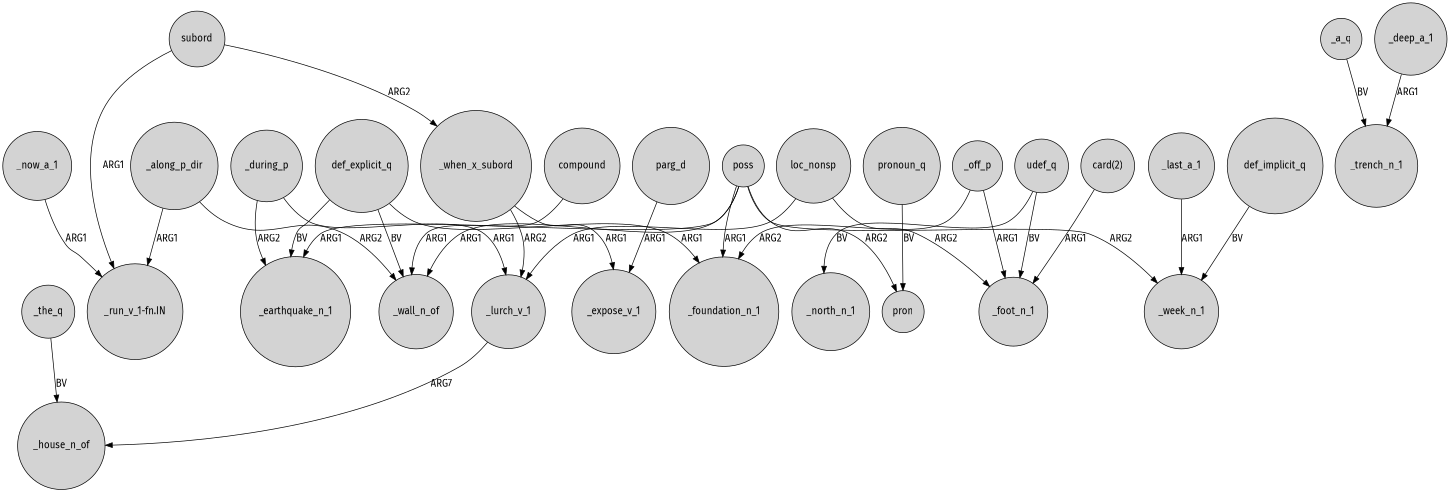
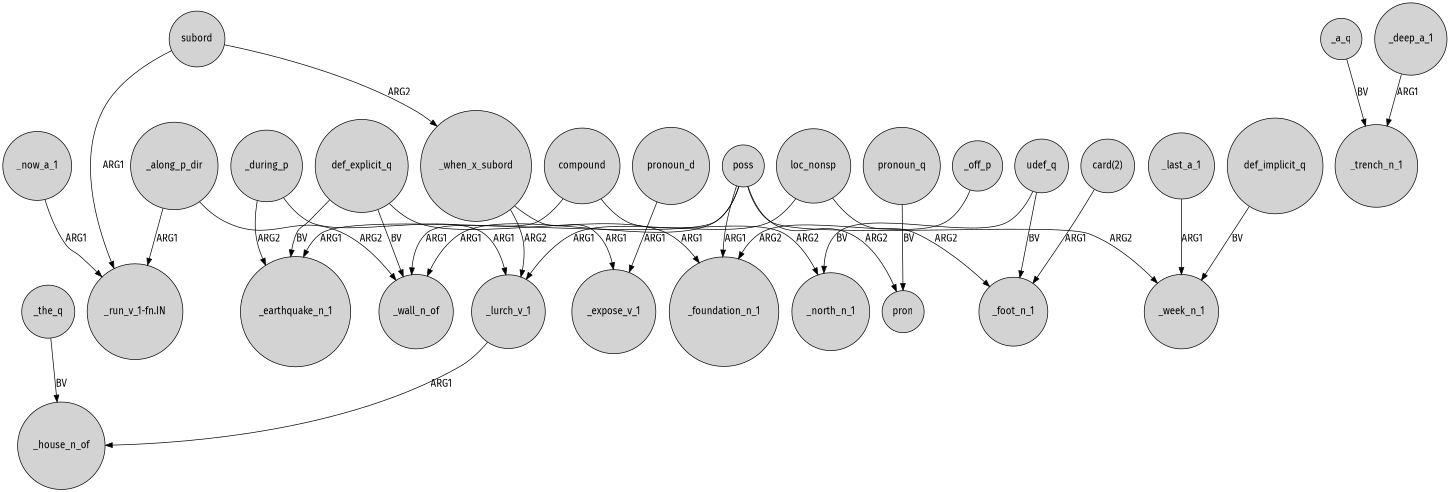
(671, 166) -> (671, 166)
none -> (712, 227)
(994, 235) -> none
(441, 384) -> (441, 384)
